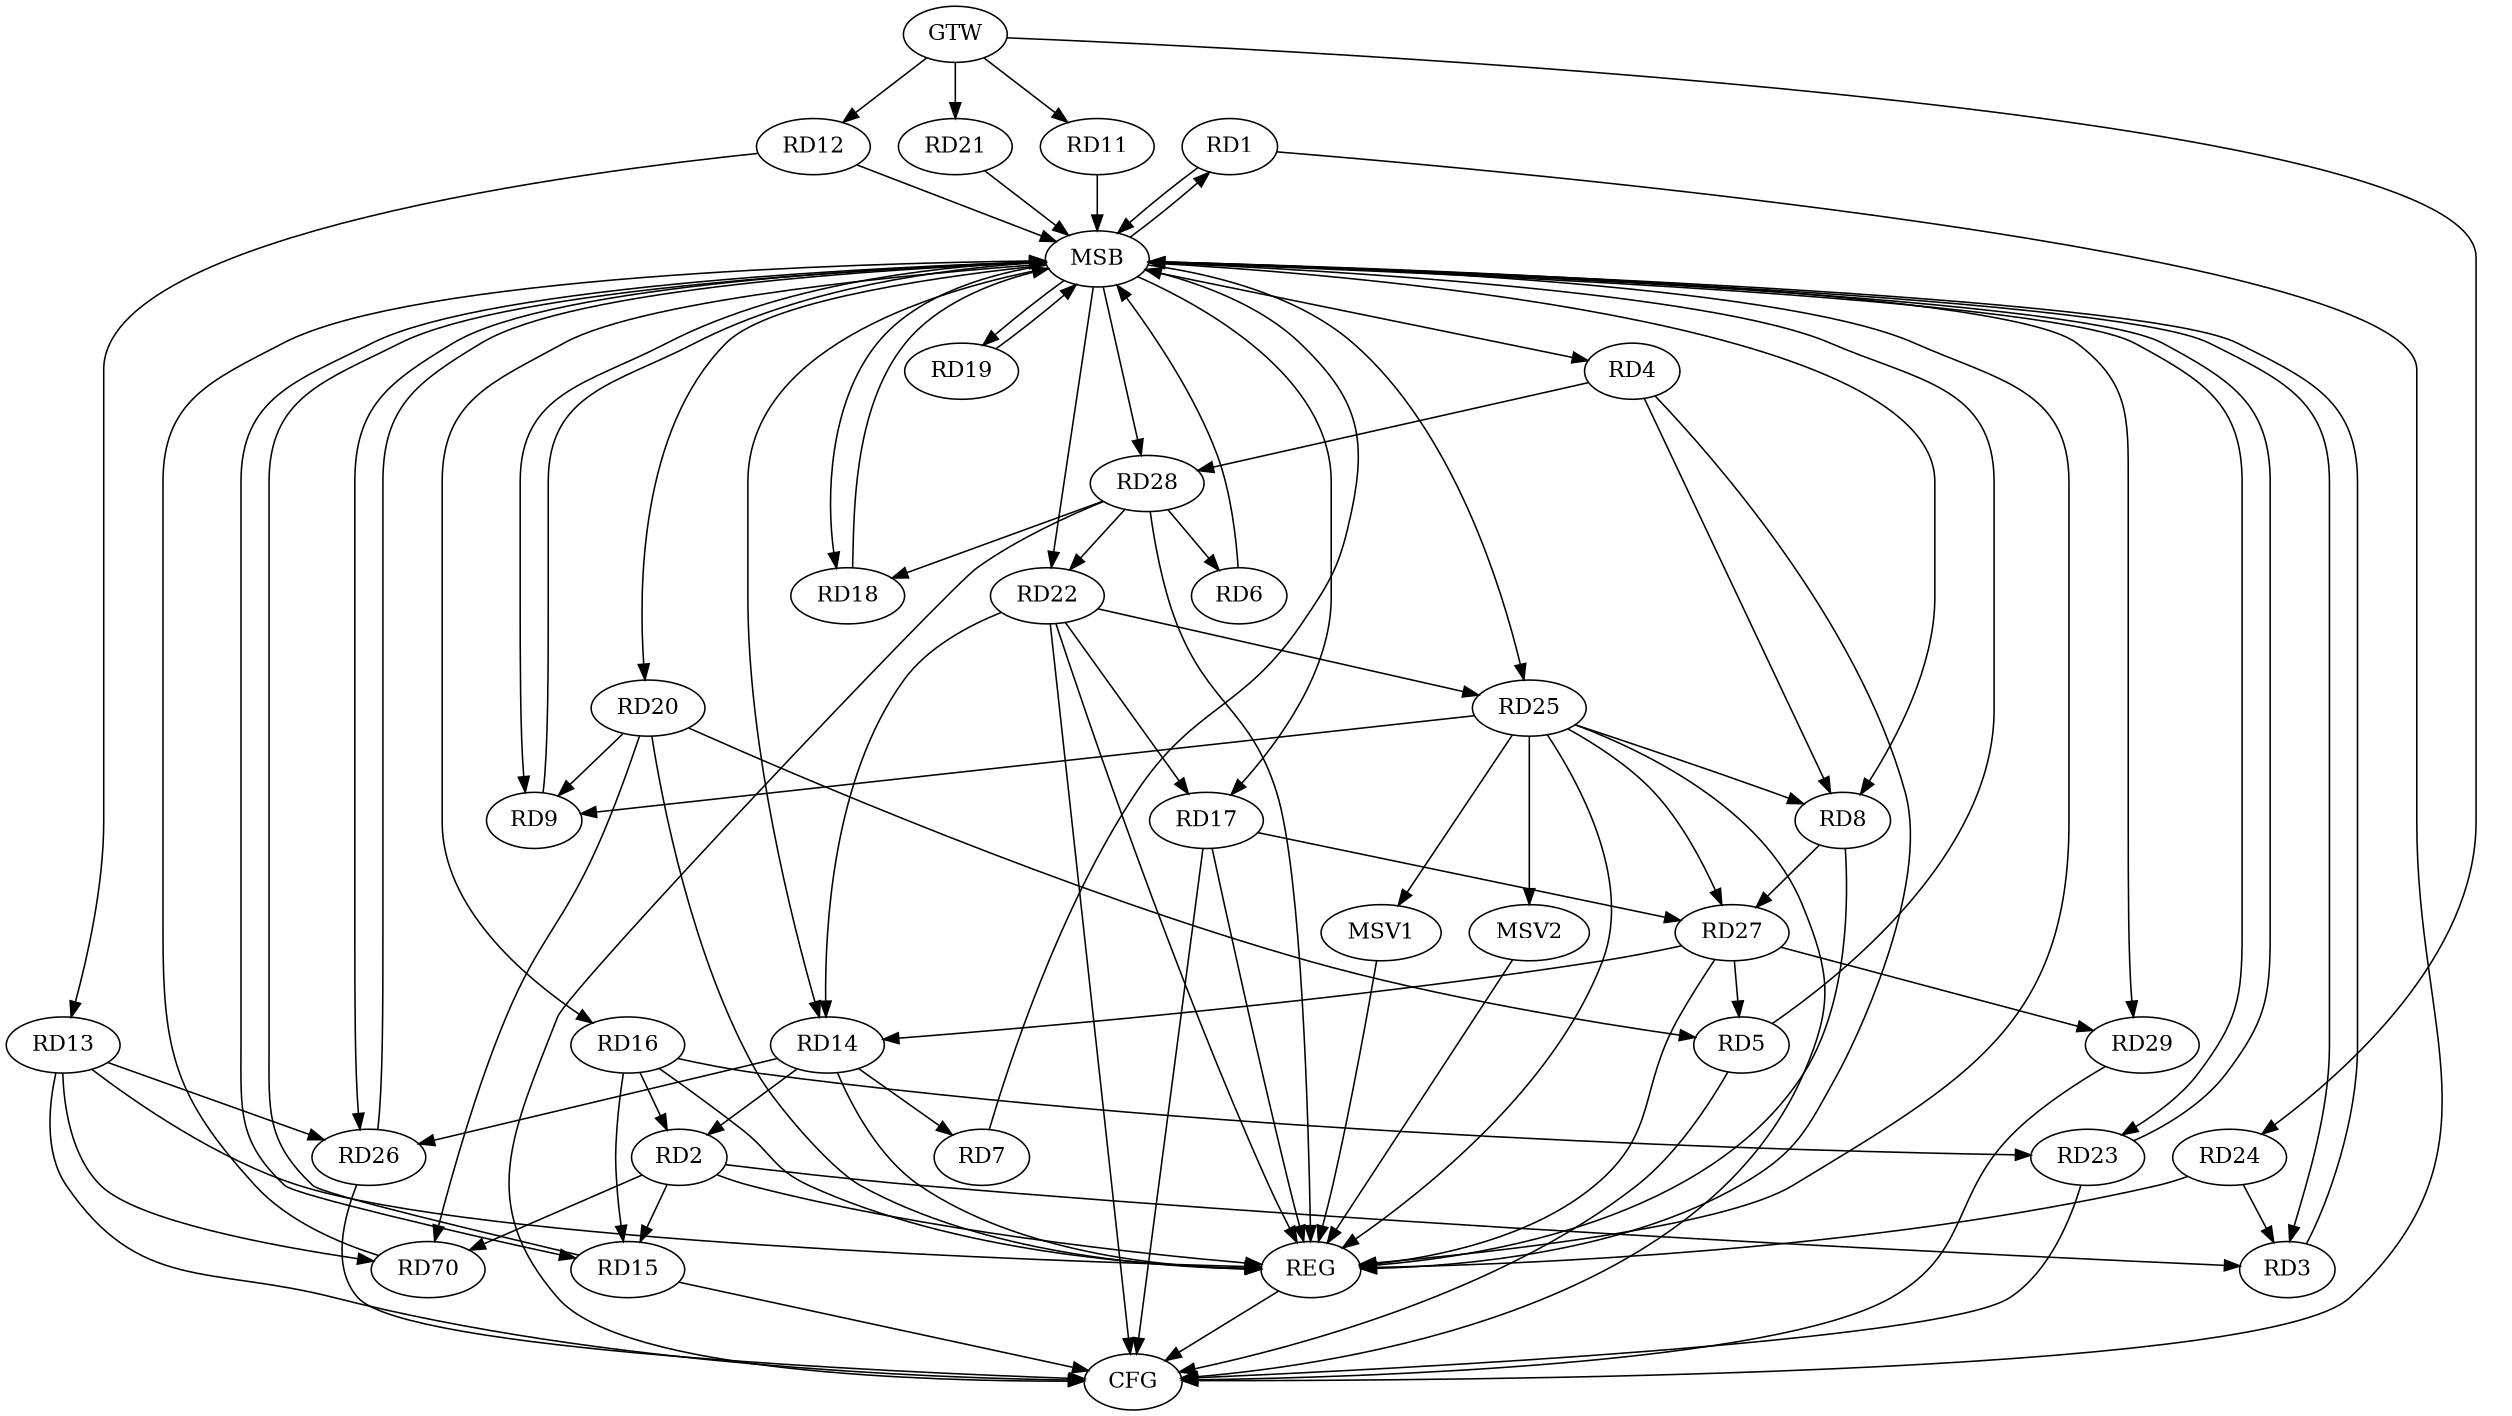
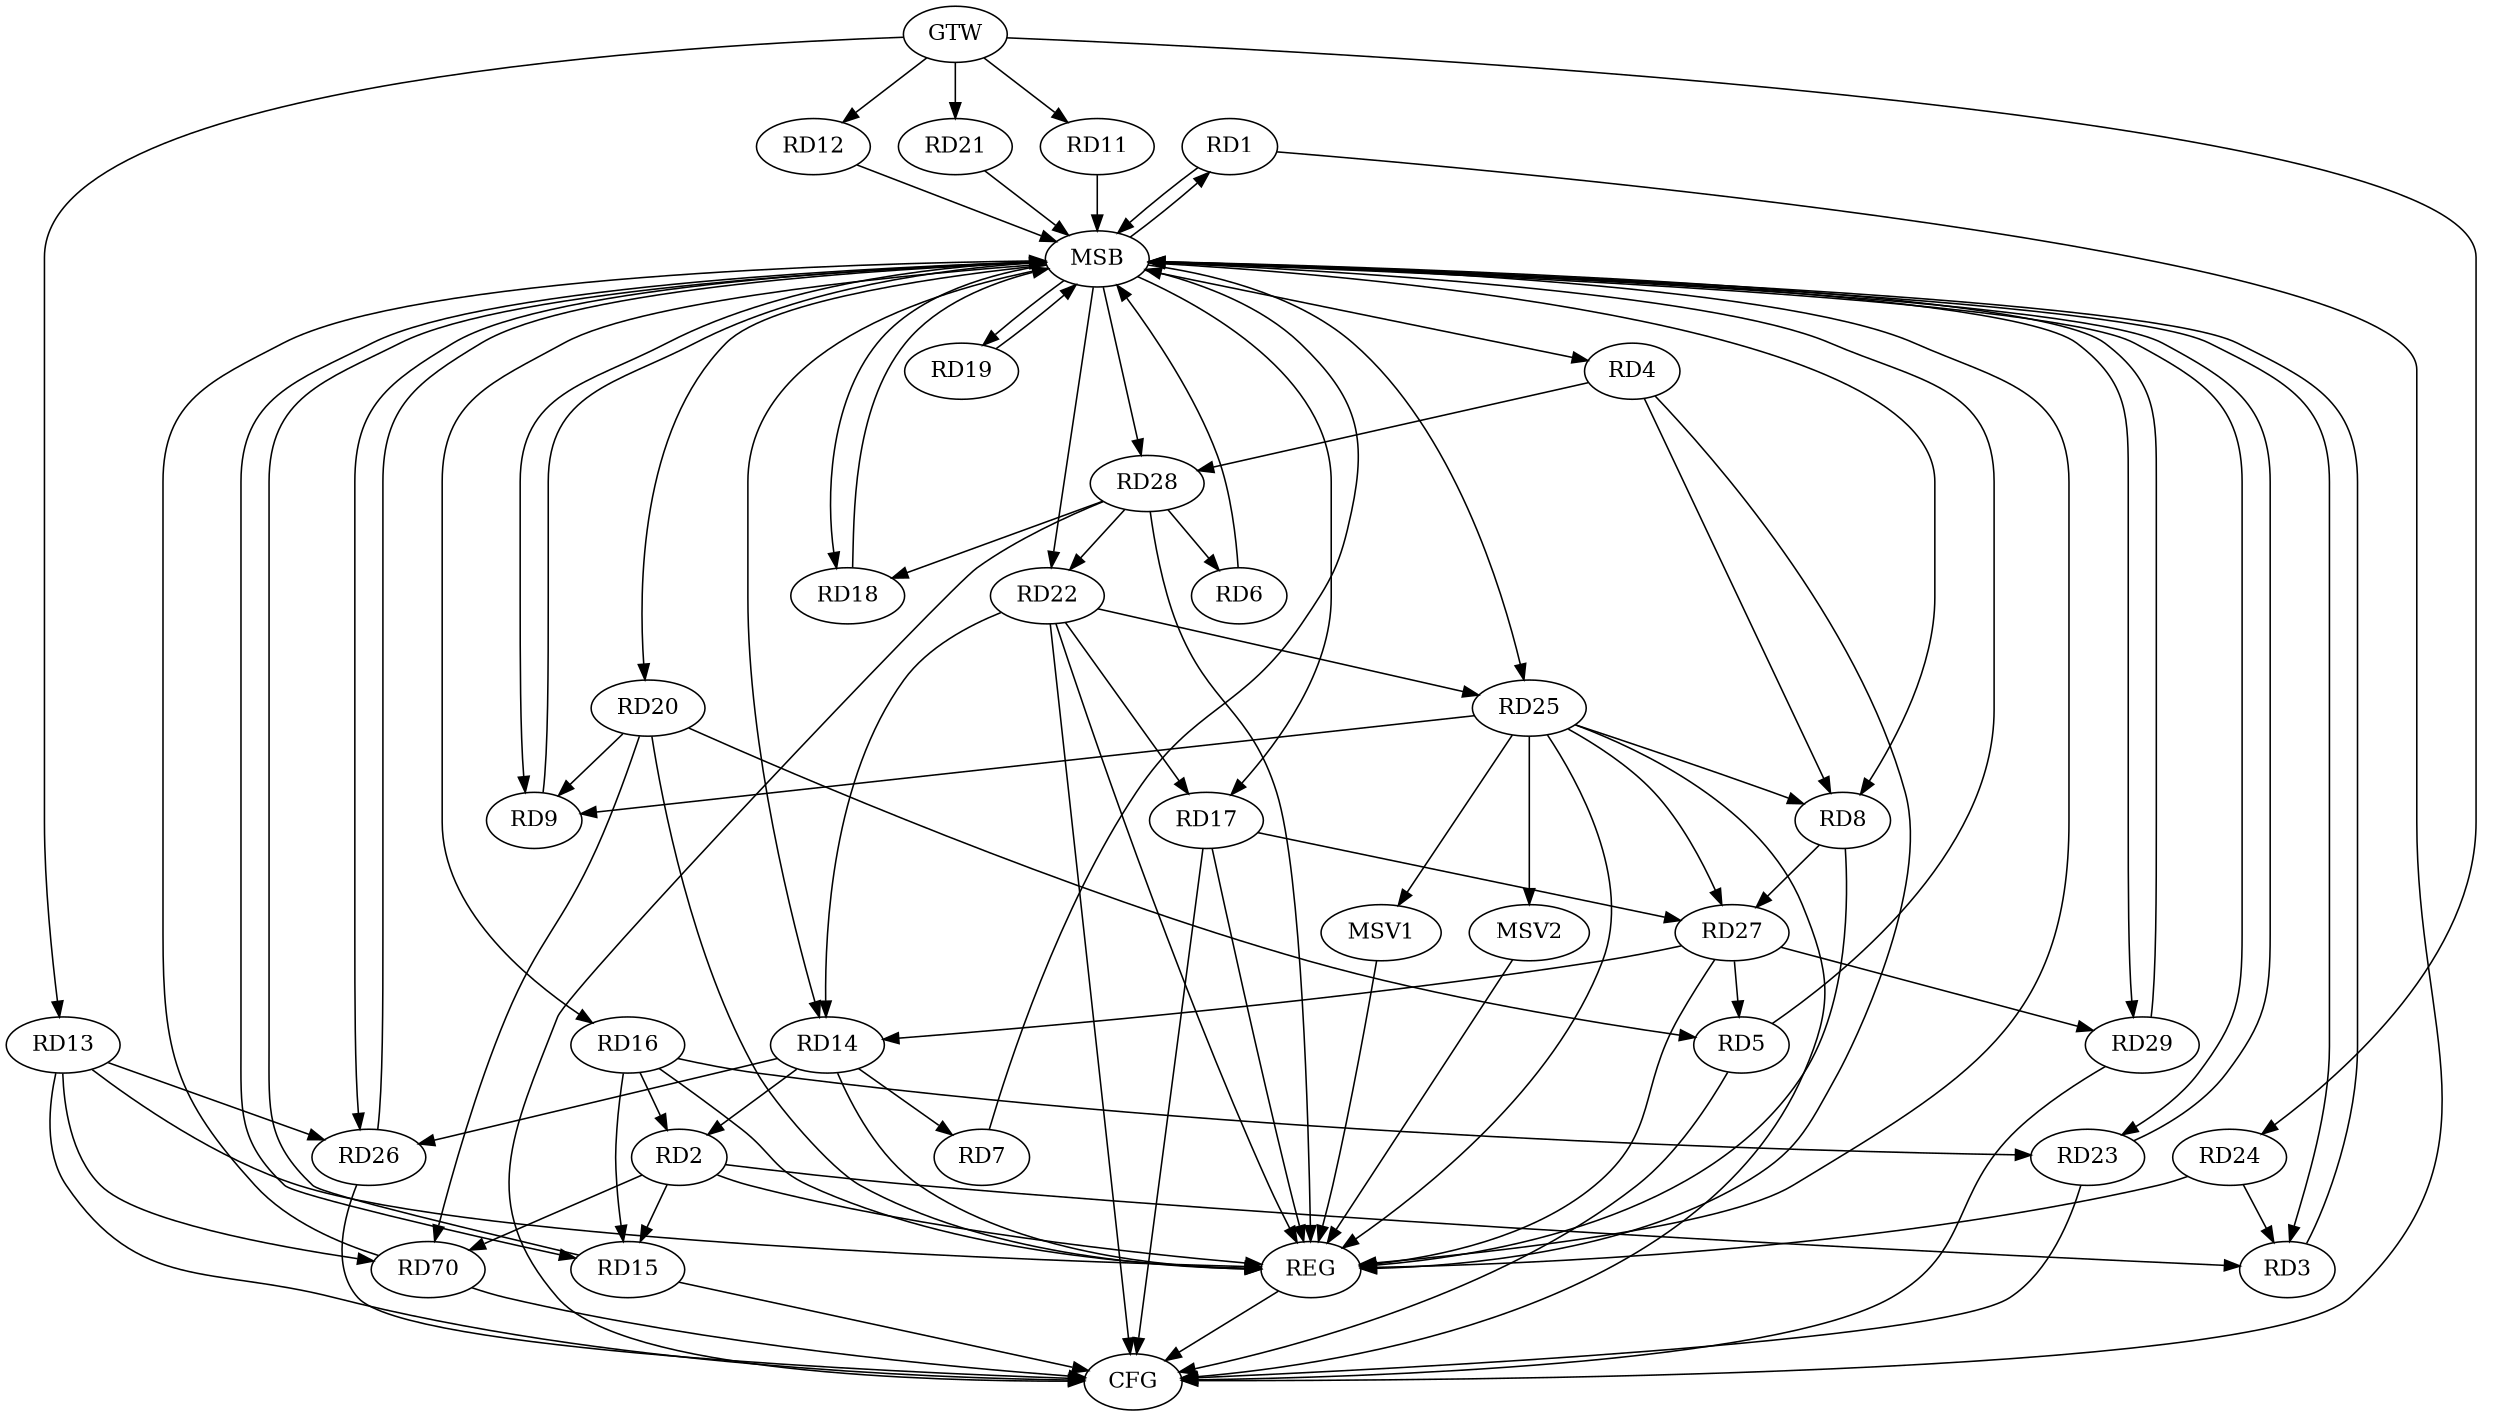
(120, 333) -> (92, 185)
none -> (2131, 368)
none -> (768, 1344)
